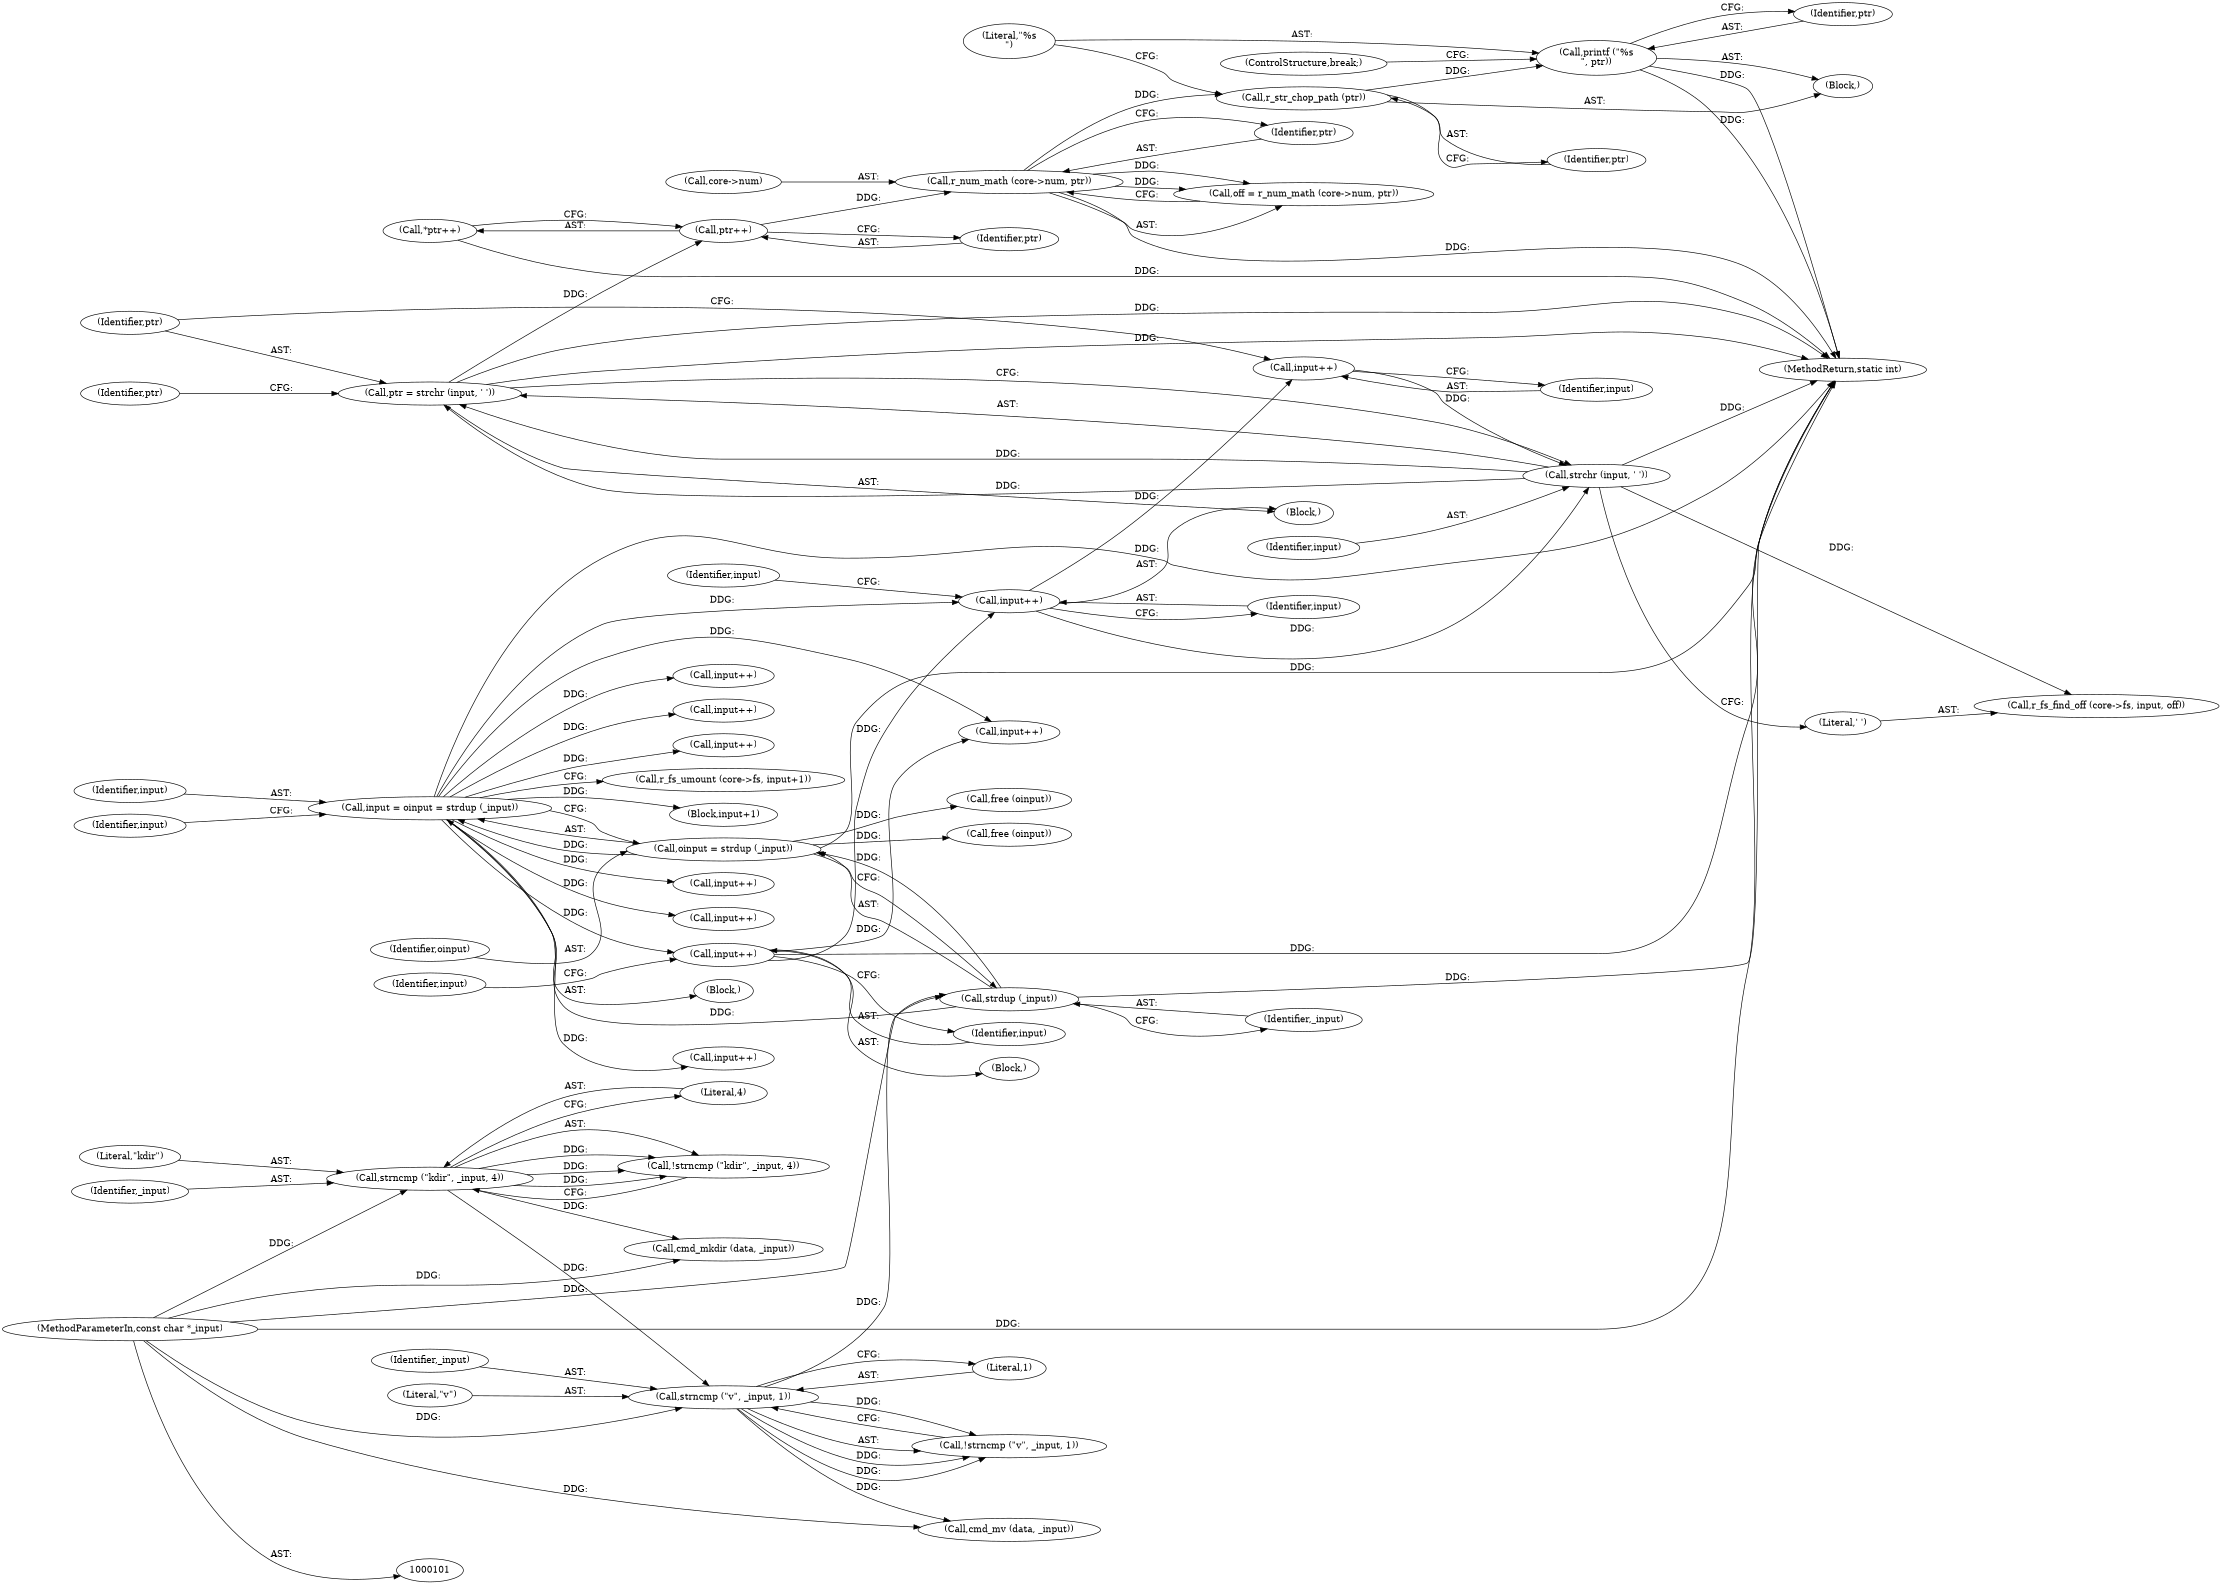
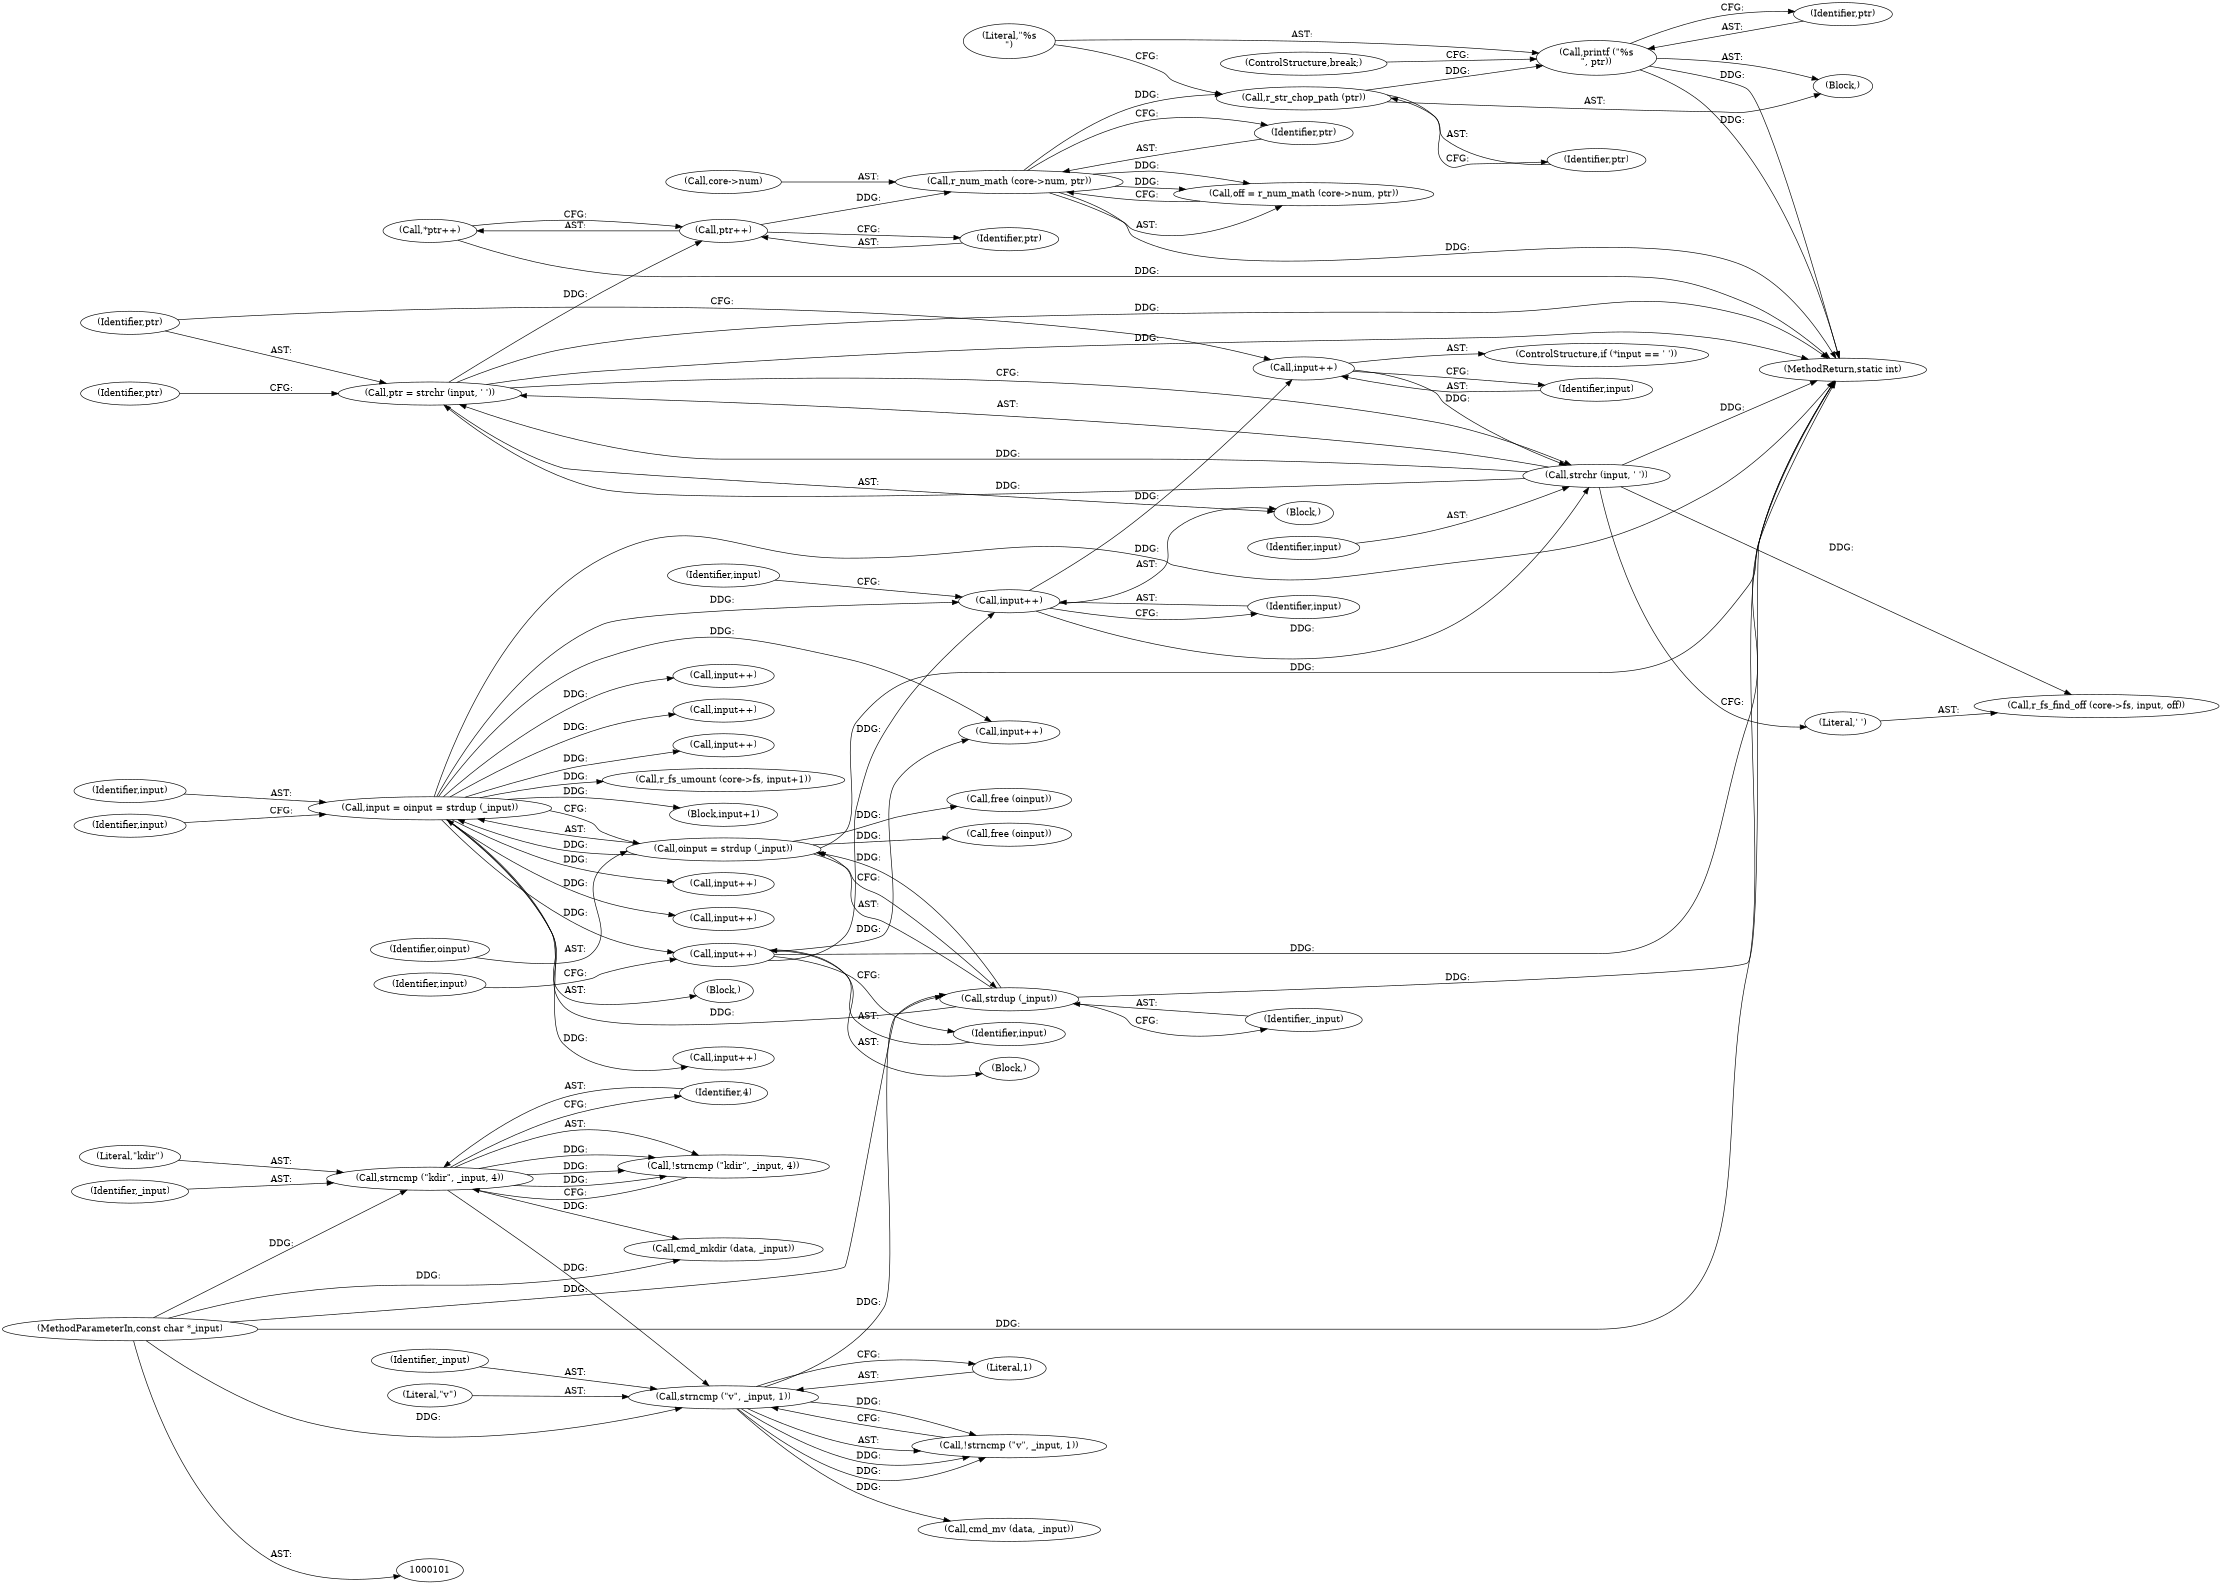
none -> (1597, 355)
(577, 777) -> (577, 777)
(724, 1093) -> (724, 1093)
(513, 1485) -> none
